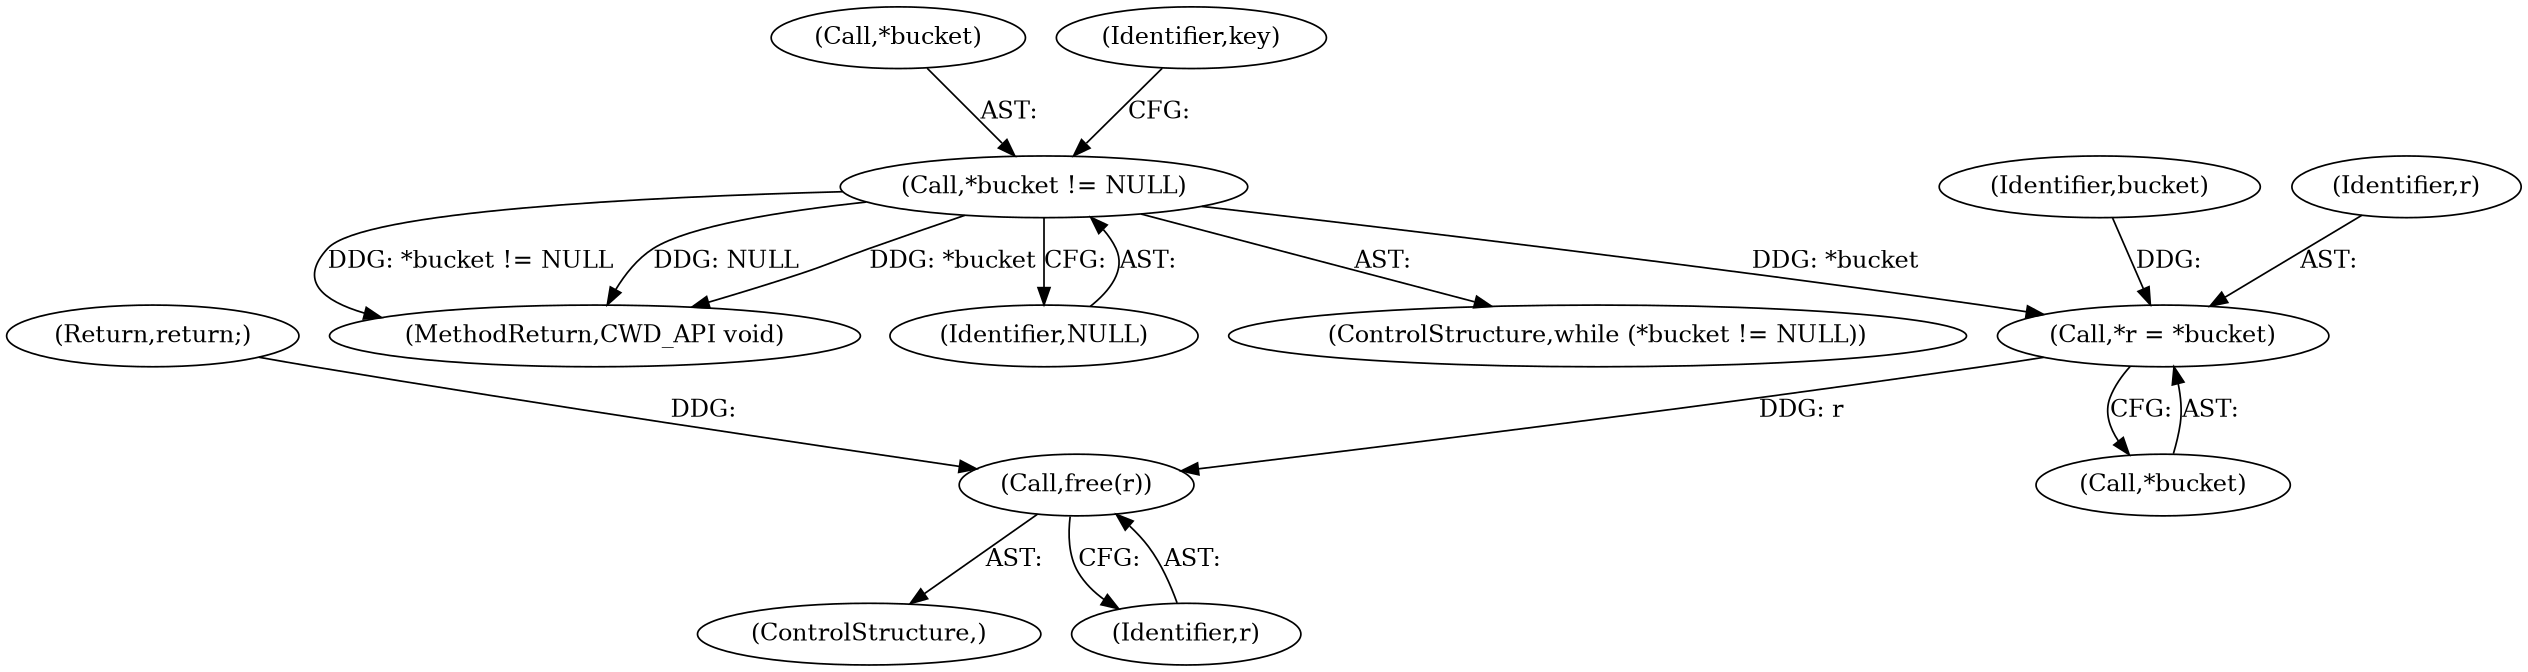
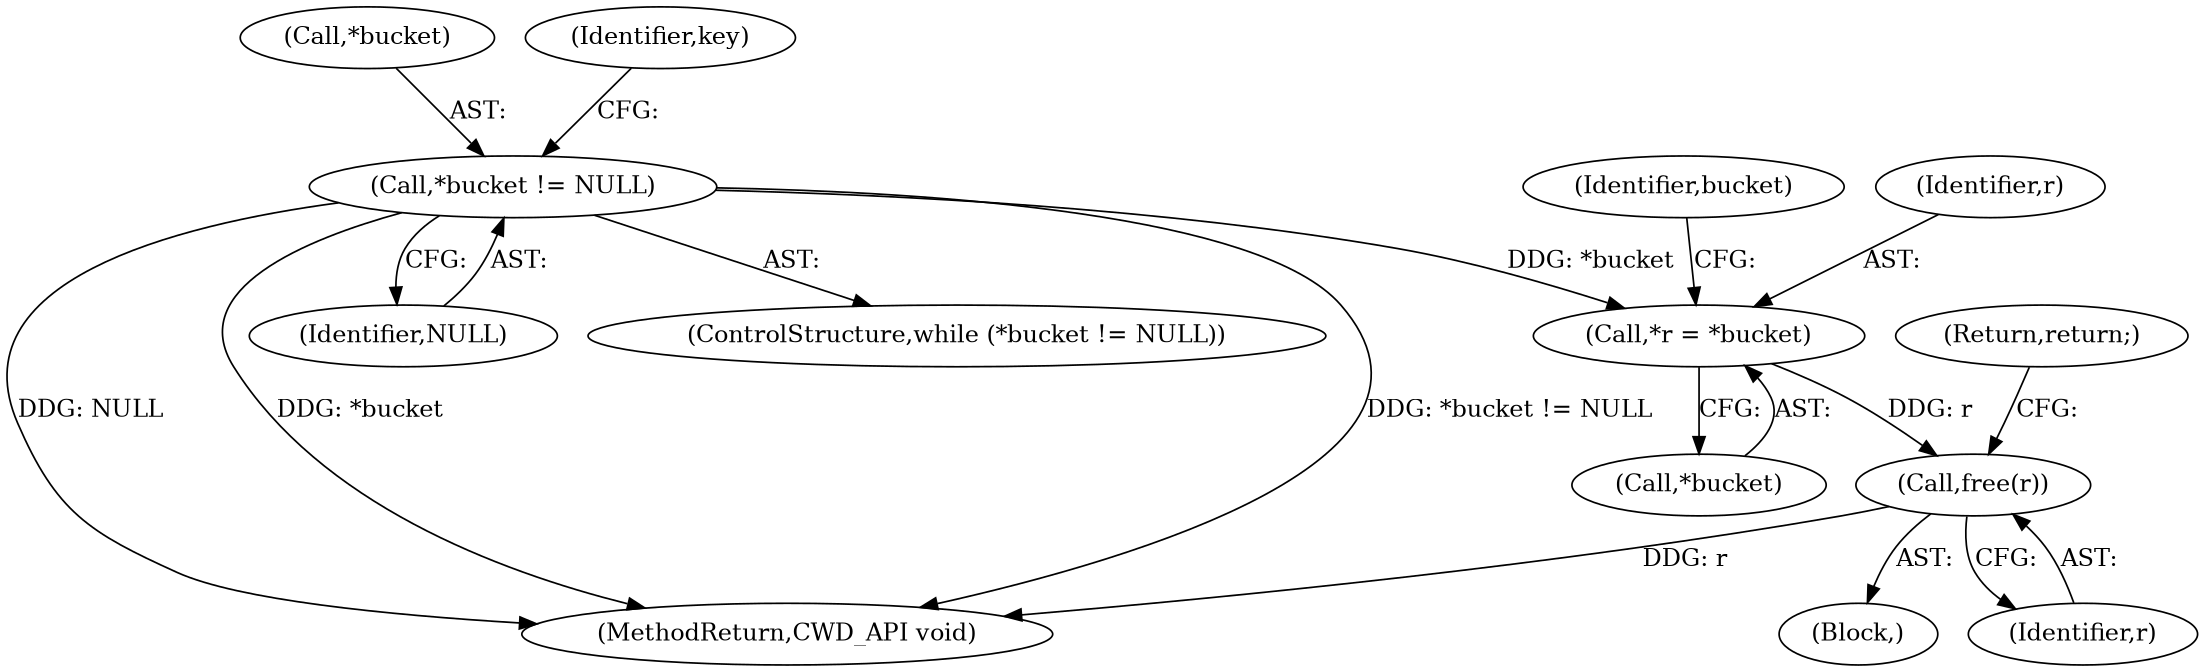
(2173, 261) -> (1729, 261)
(707, 410) -> (2051, 410)
none -> (1457, 571)
(869, 634) -> (1858, 634)
